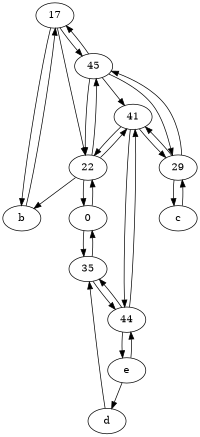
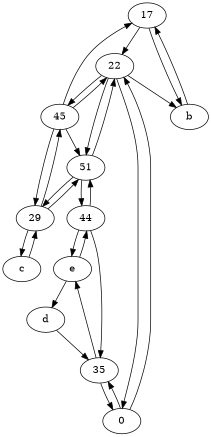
(68, 39) -> none
(133, 117) -> (86, 168)
(101, 293) -> (87, 323)
